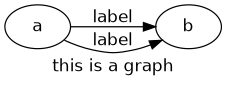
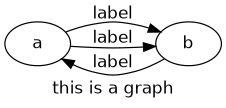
none -> (119, 75)
